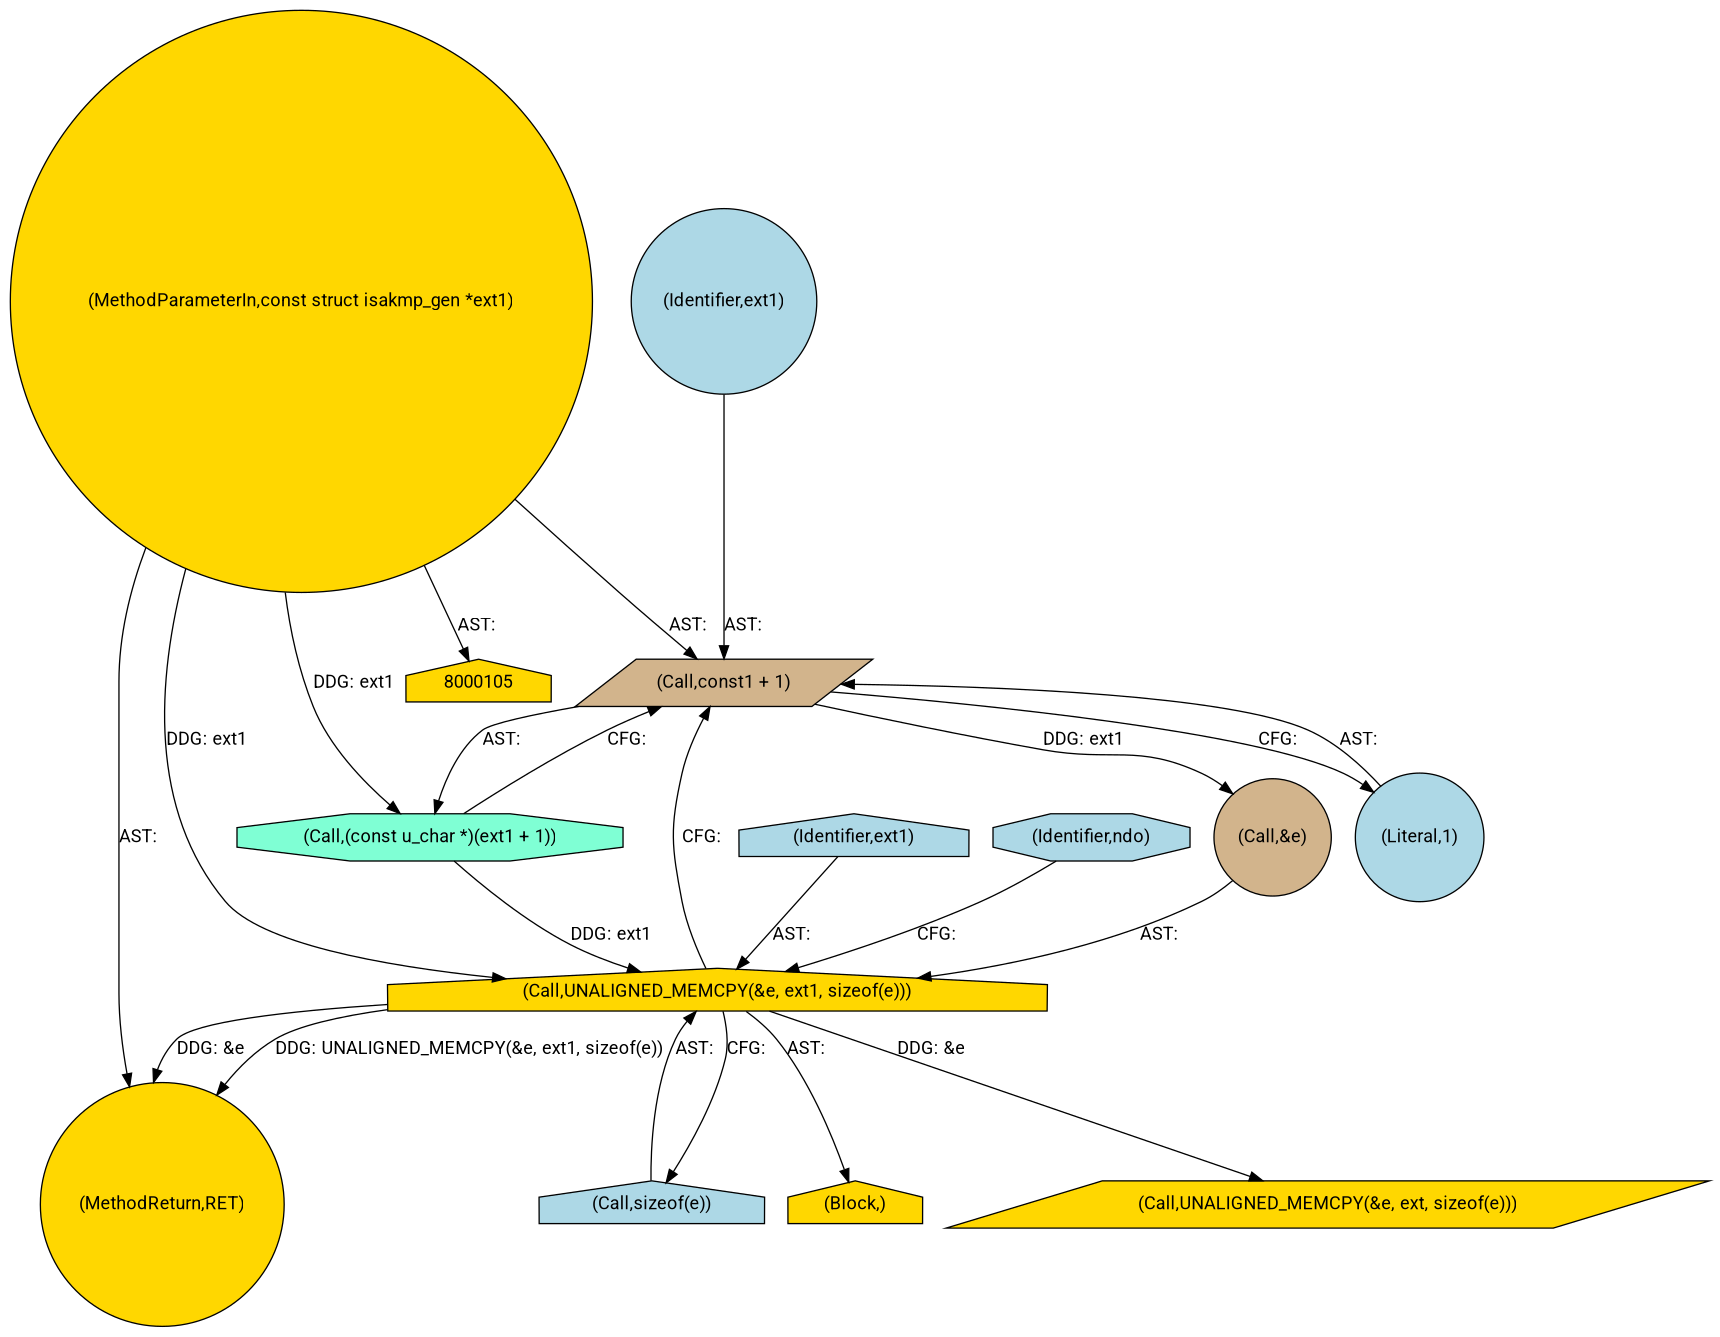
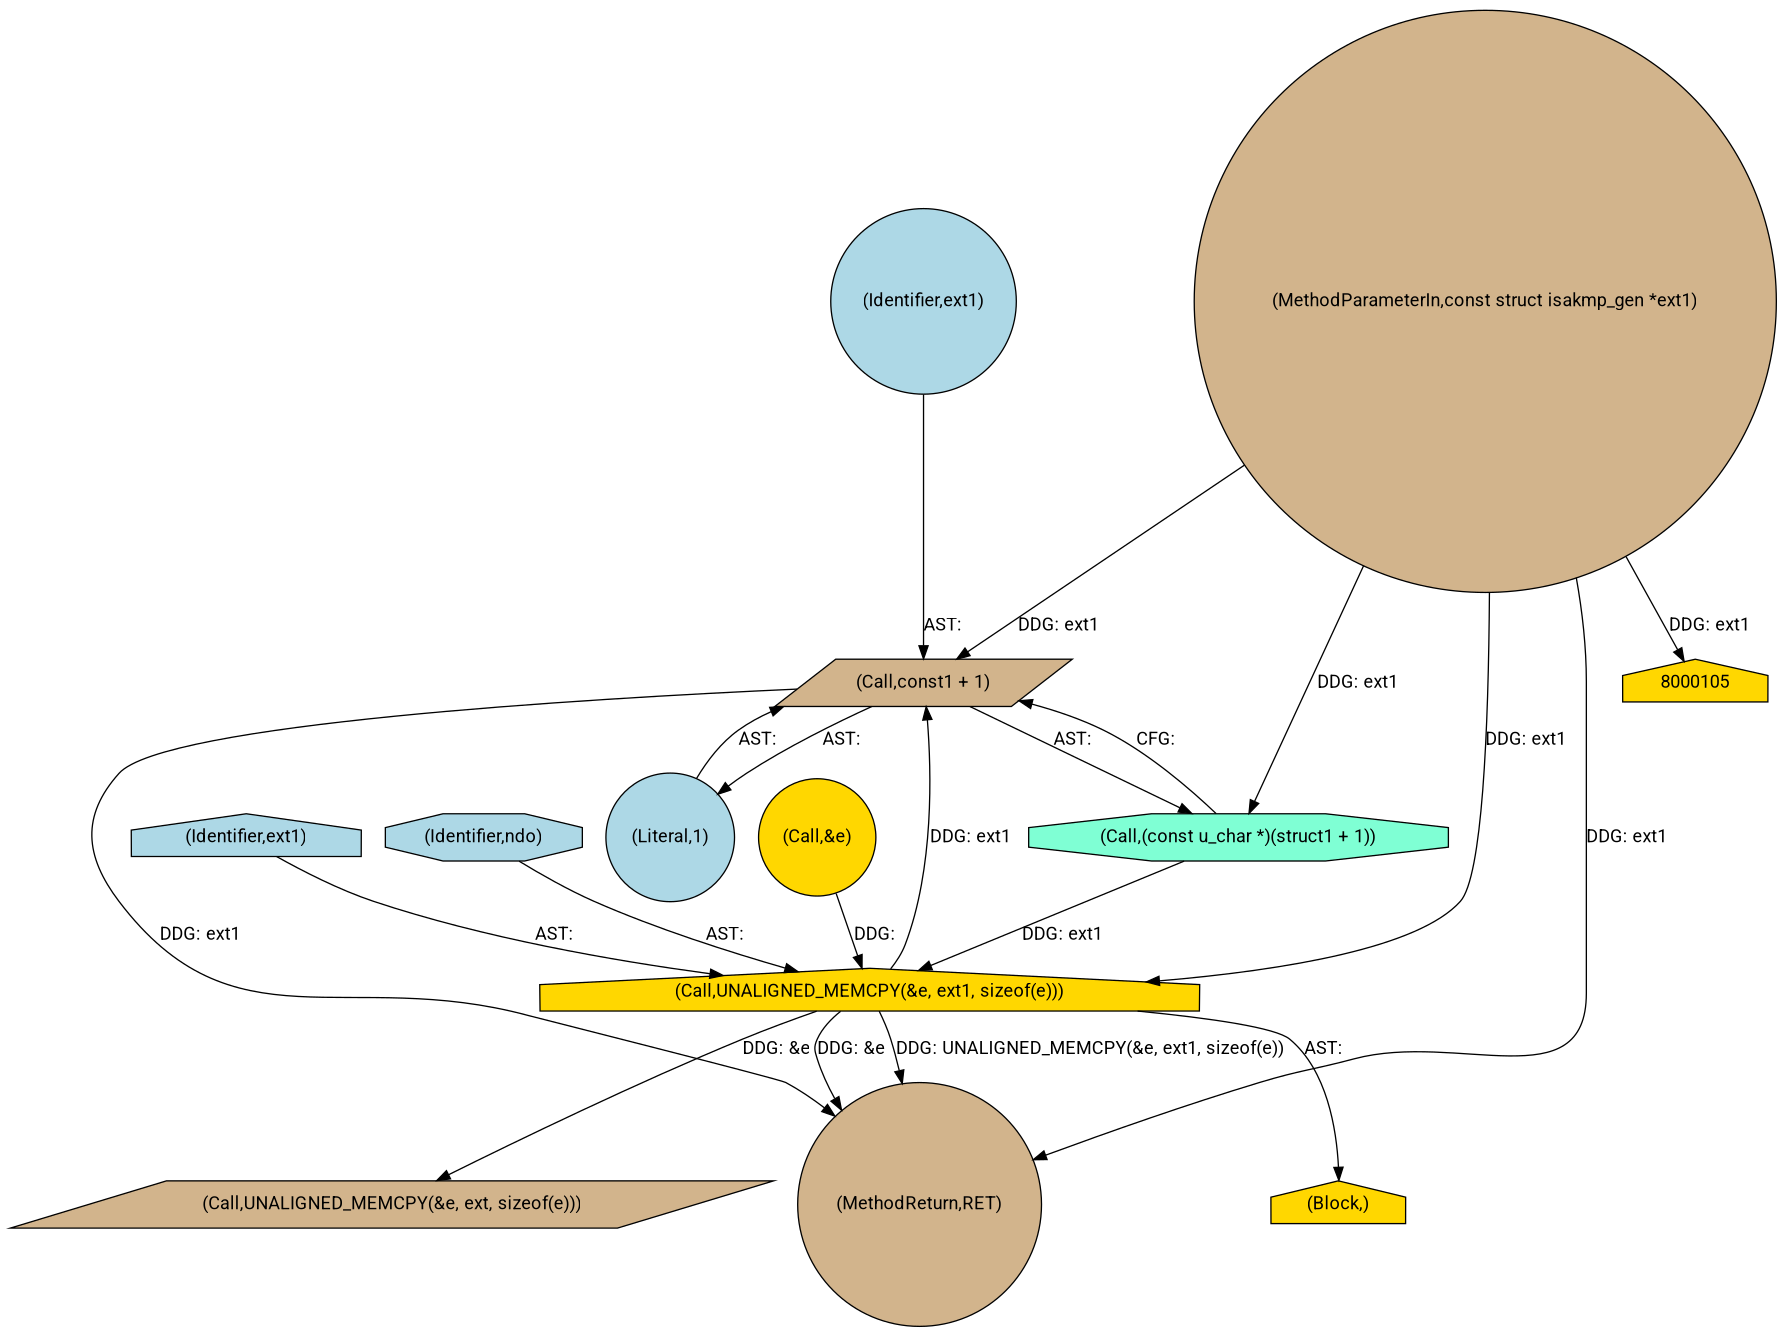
(301, 301) -> (1485, 301)
(480, 626) -> (1710, 626)
(691, 626) -> (1059, 626)
(1281, 740) -> (845, 740)
(1020, 746) -> (100, 870)
(141, 837) -> (1627, 837)
(430, 837) -> (1239, 837)
(704, 837) -> (971, 837)
(1273, 837) -> (817, 837)
(939, 935) -> (728, 935)
(1162, 935) -> (878, 935)
(162, 1204) -> (920, 1204)
(652, 1204) -> none
(1328, 1204) -> (392, 1204)
